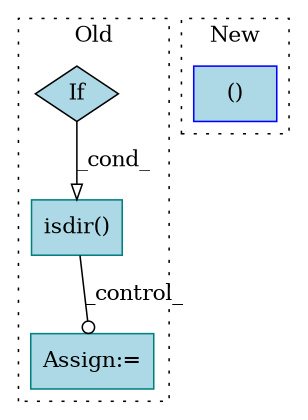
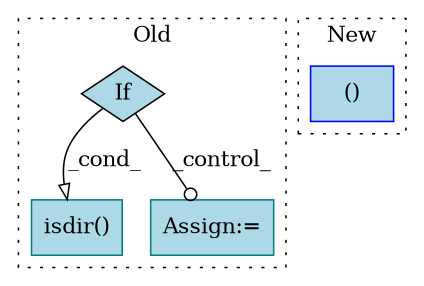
(84, 288) -> (161, 151)
